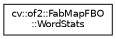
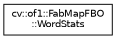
(58, 20) -> (58, 20)
